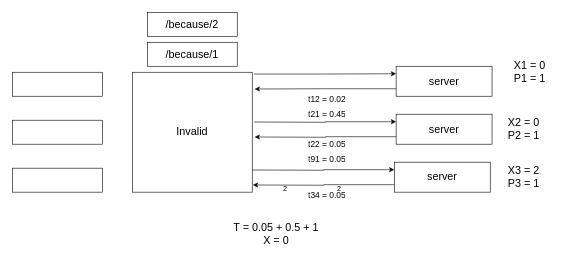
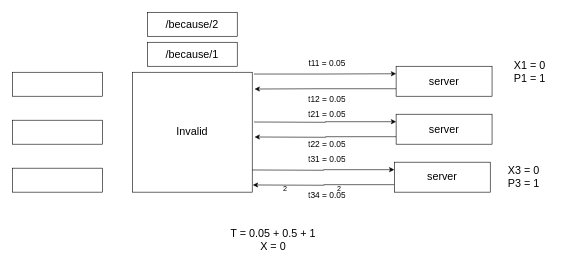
none -> (327, 63)
(327, 99) -> (327, 99)
(327, 114) -> (327, 114)
(524, 129) -> none
(327, 159) -> (327, 159)
(524, 177) -> (524, 177)
(276, 234) -> (273, 240)
